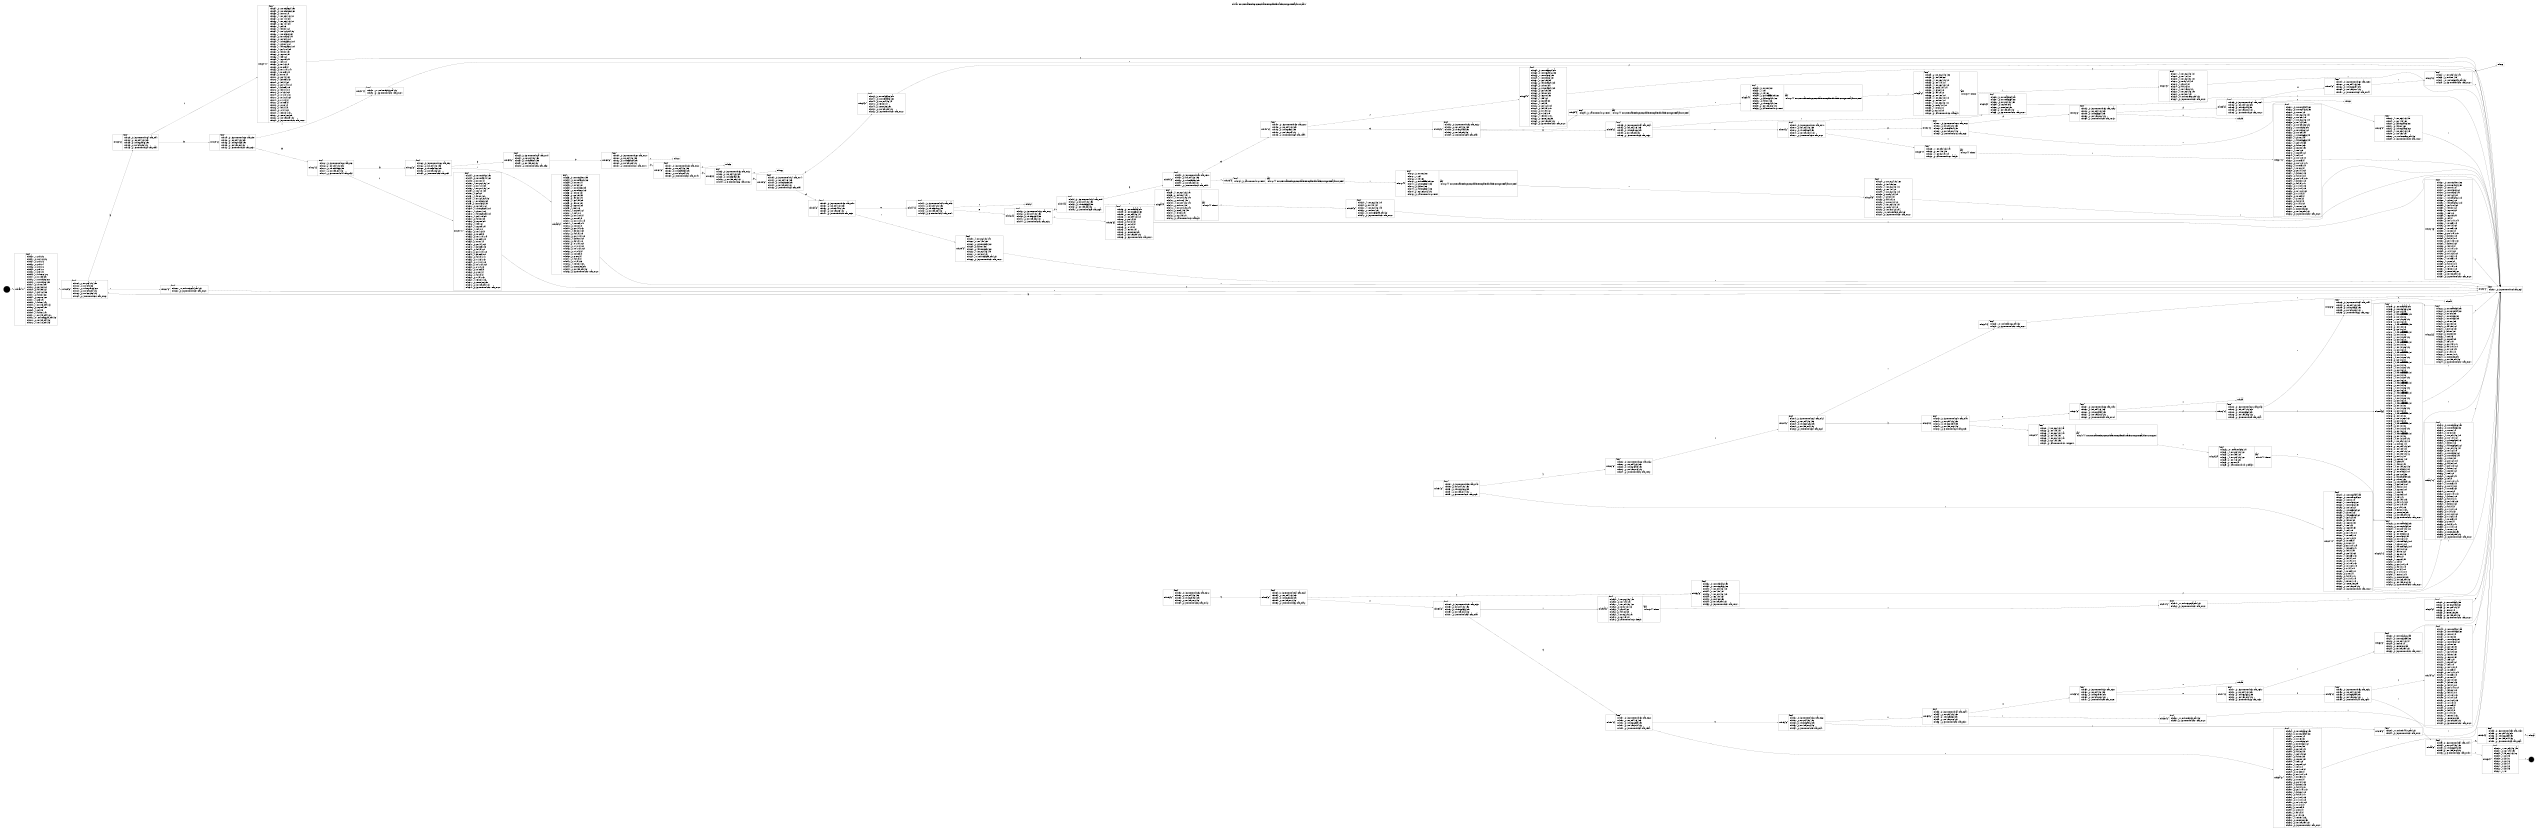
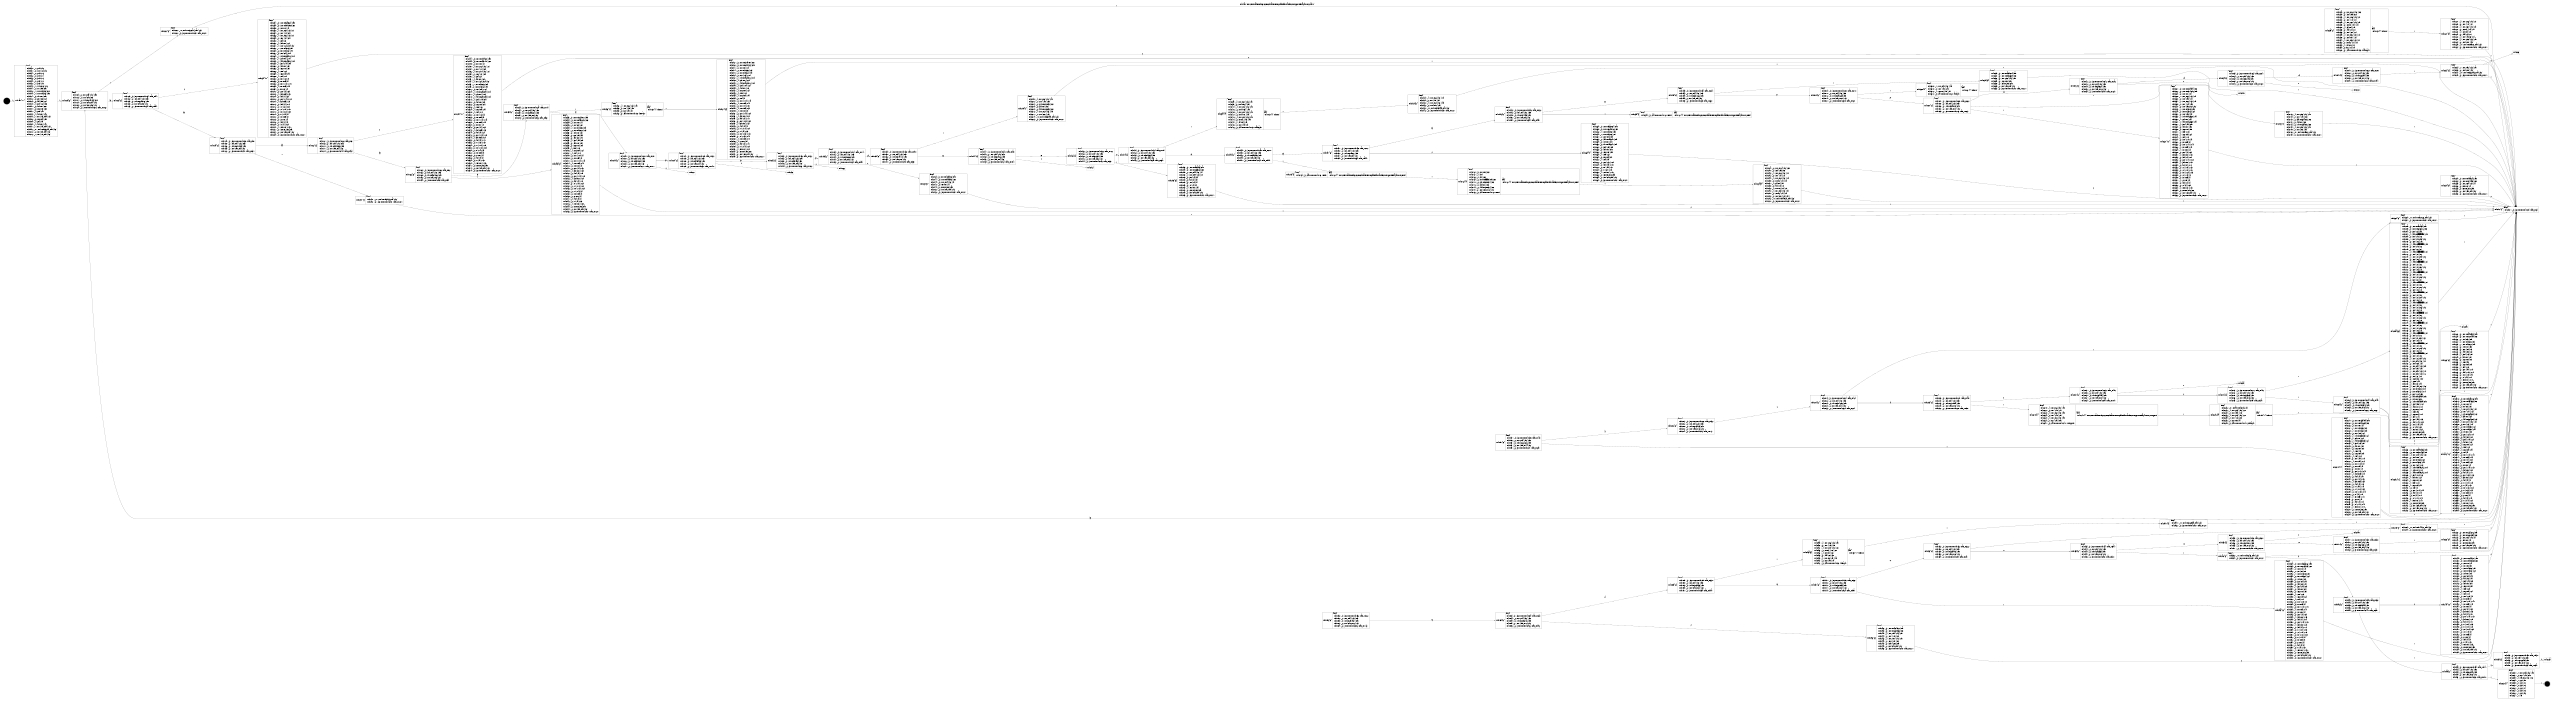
(1802, 98) -> none
none -> (632, 109)
(2124, 156) -> (2065, 124)
(2294, 694) -> (2318, 560)
